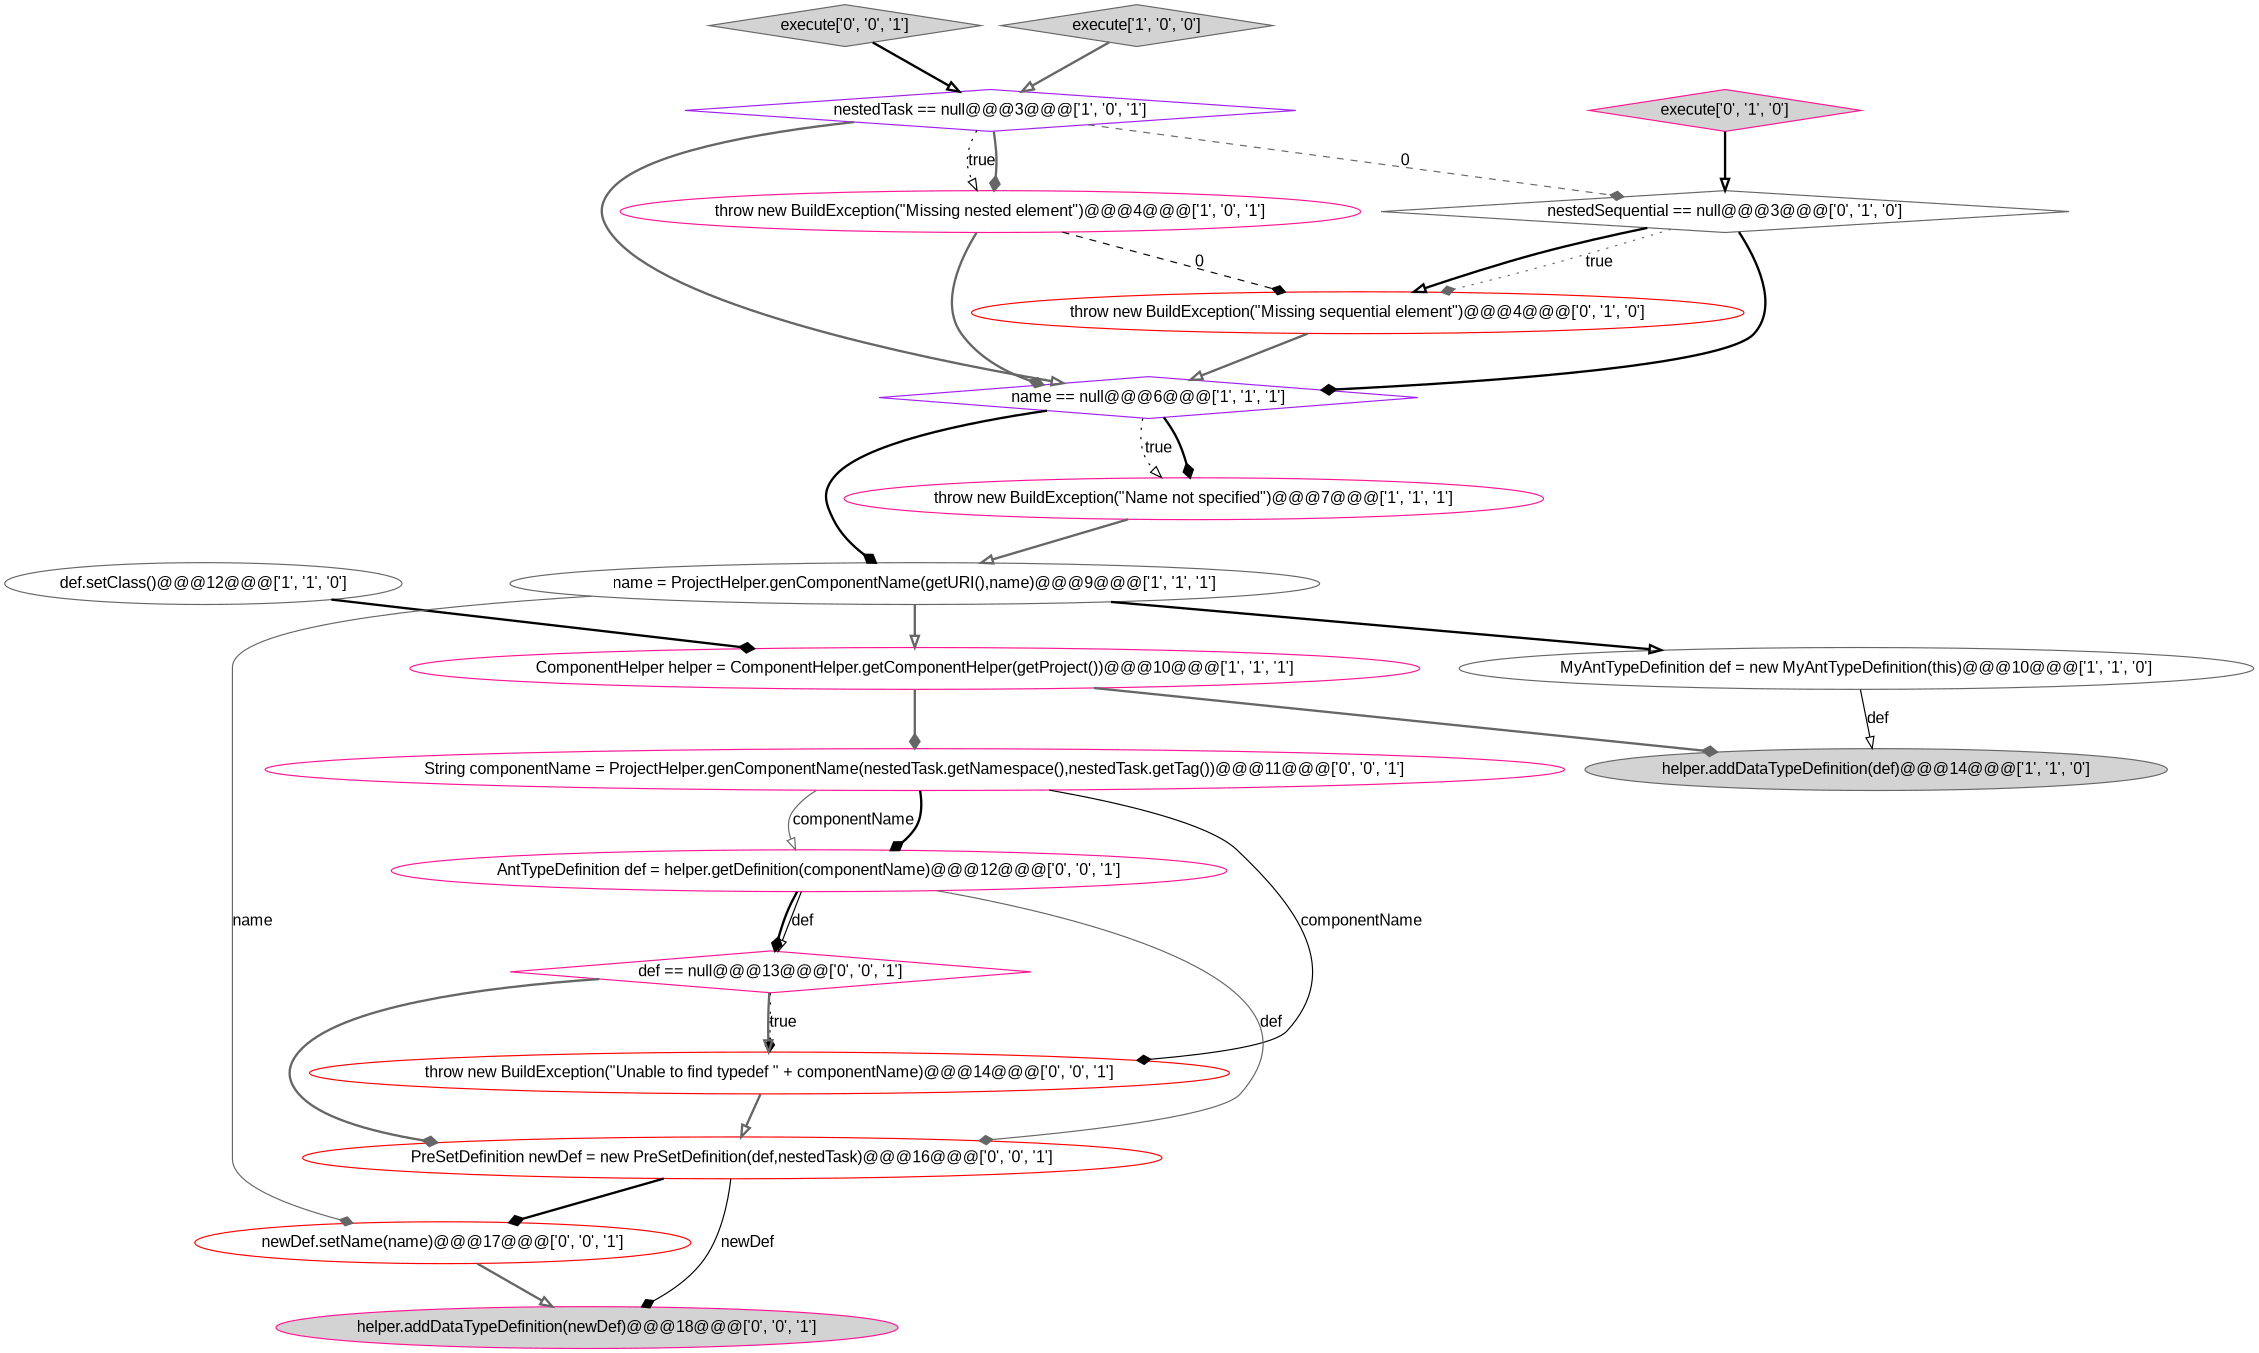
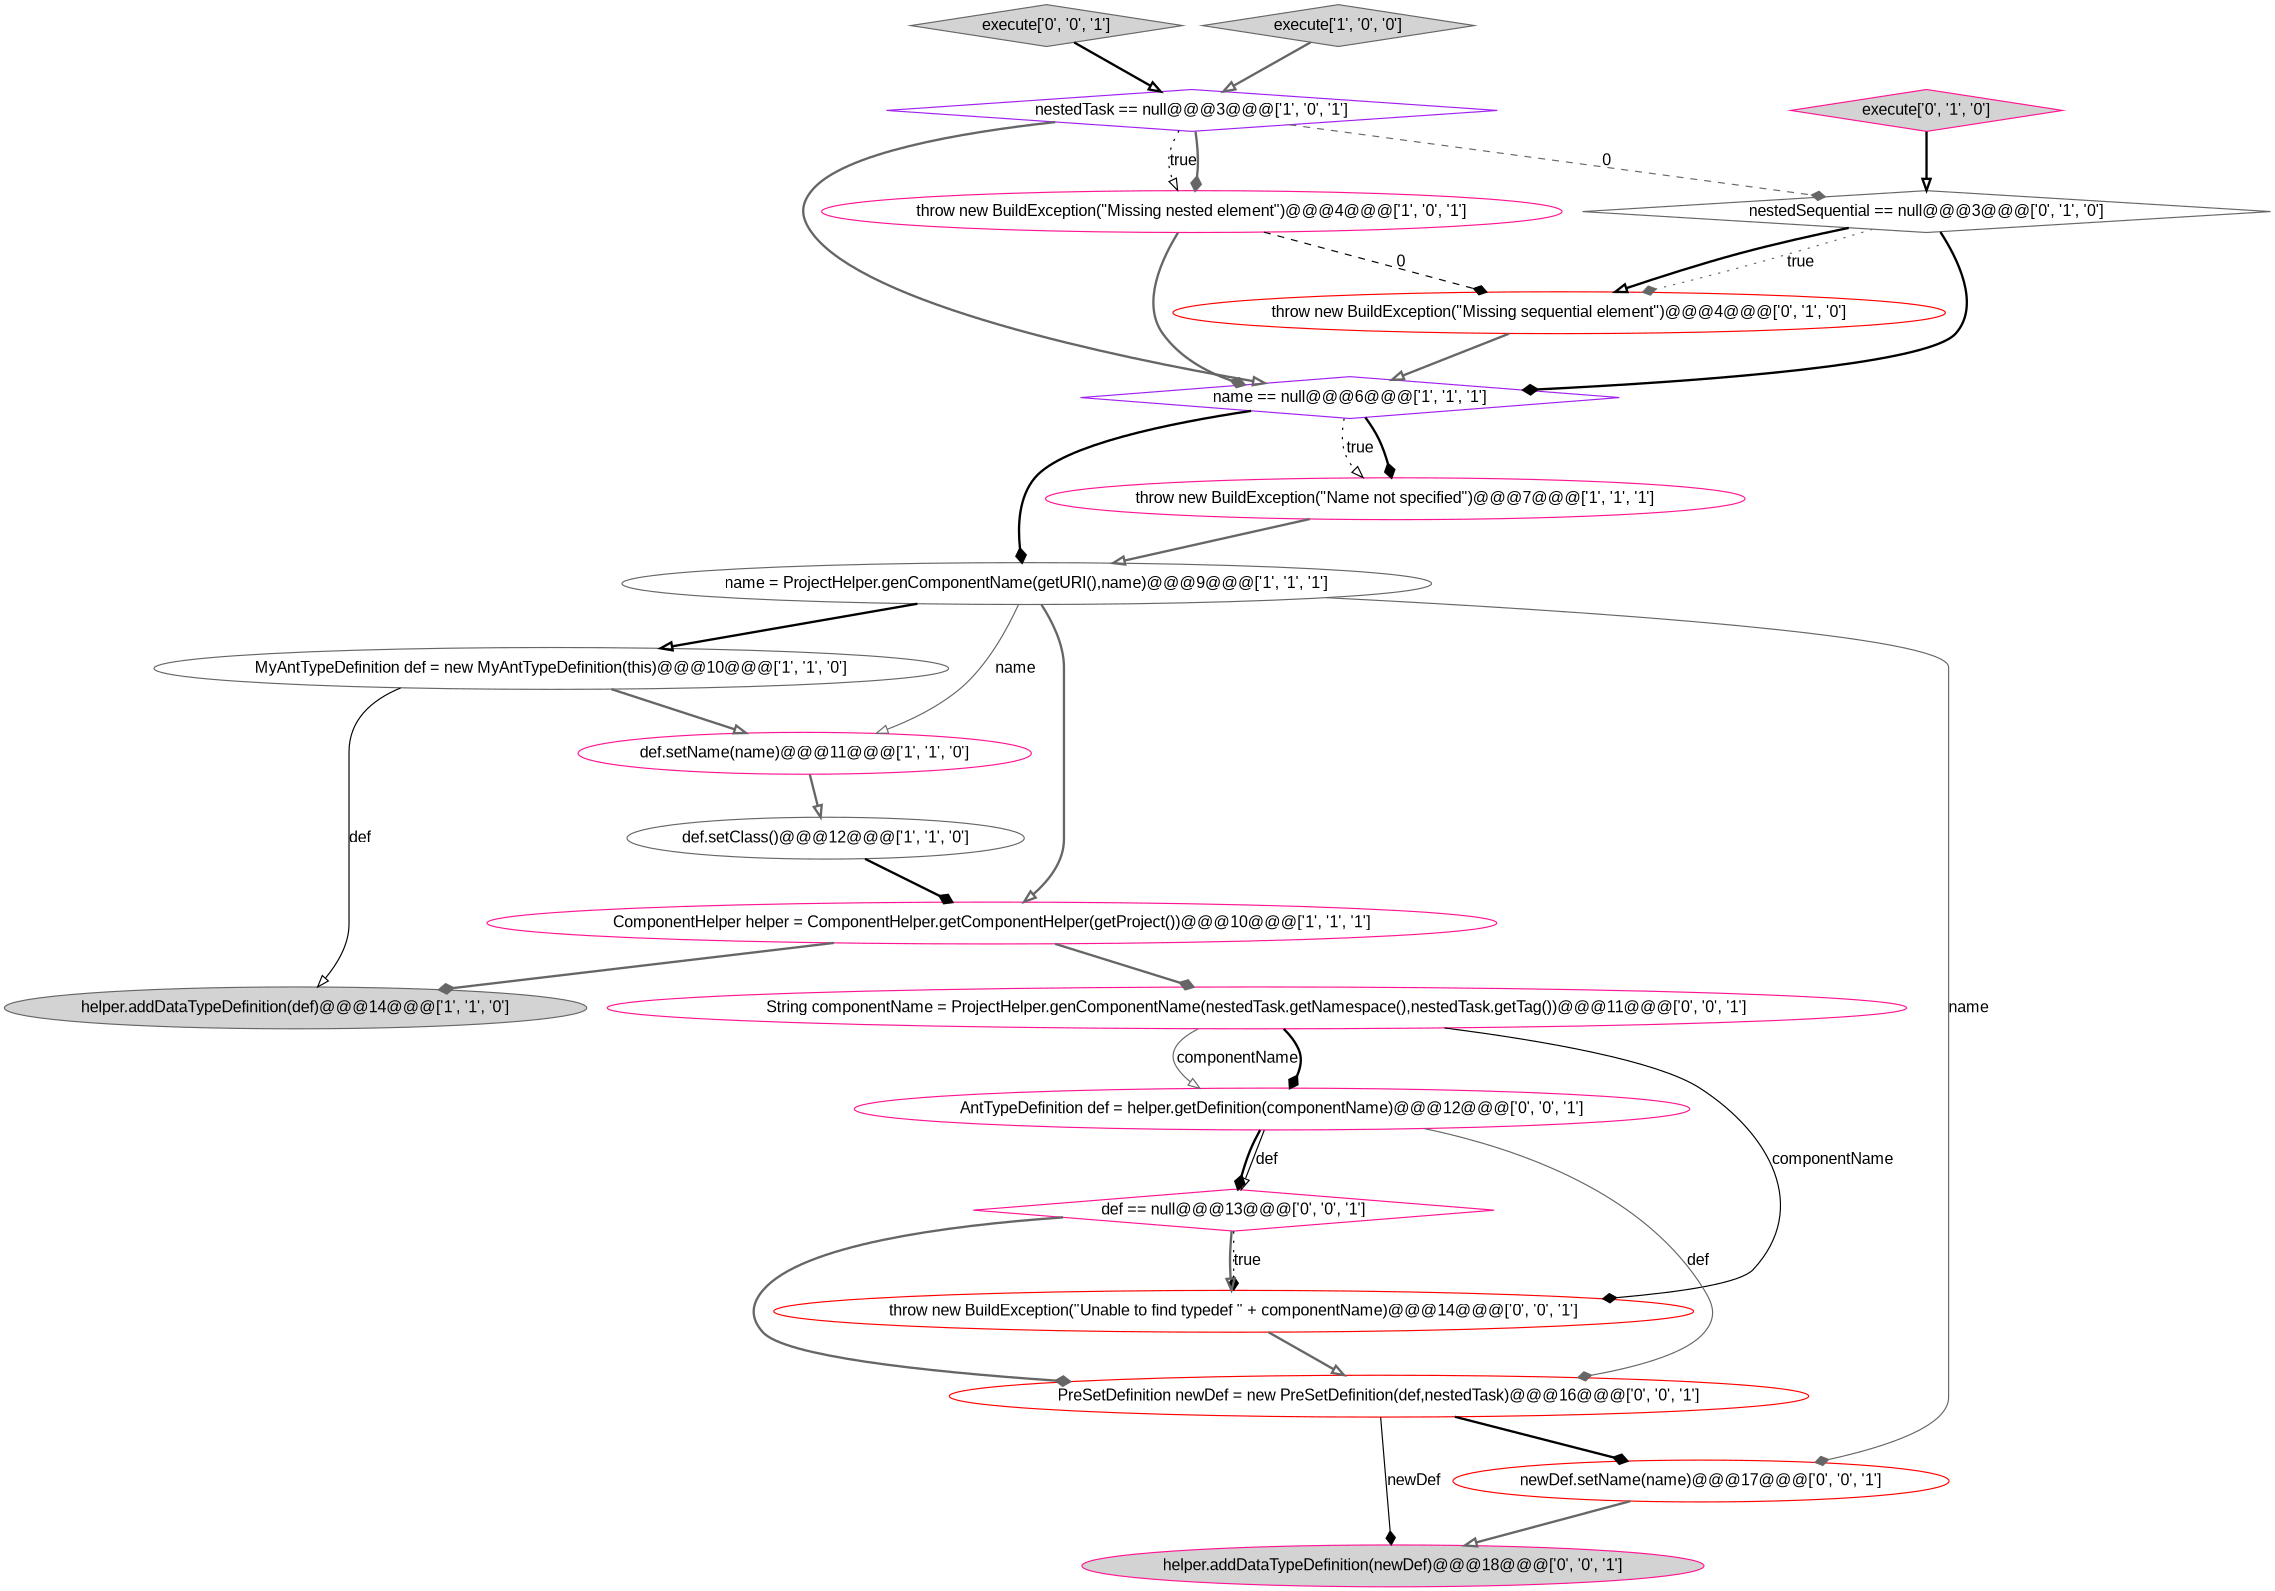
none -> (805, 753)
